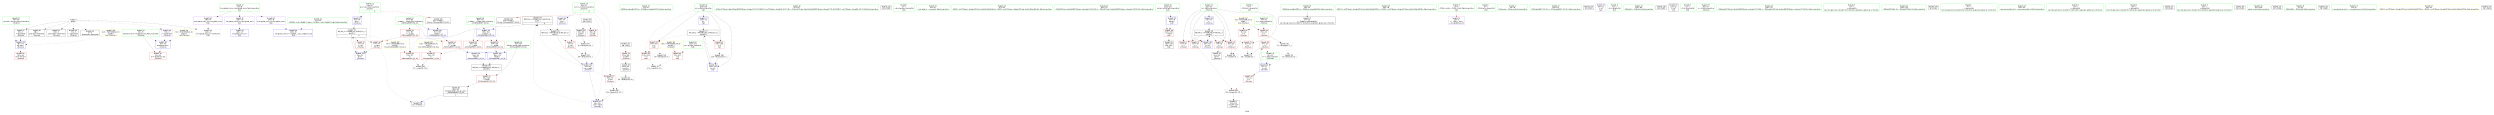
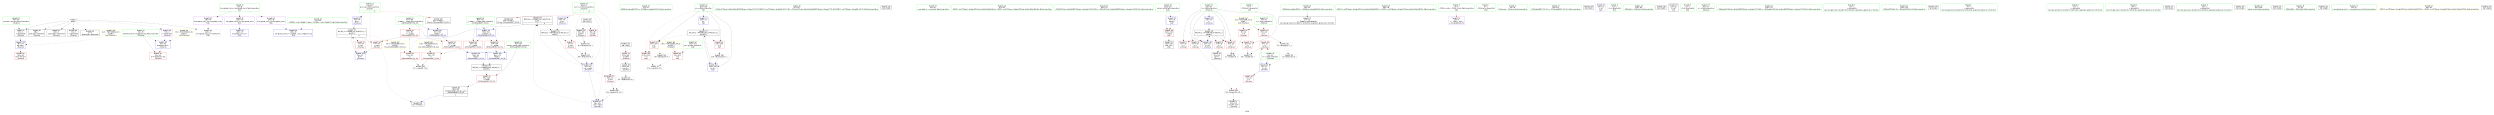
(904, 8) -> none
(2022, 8) -> none
(13, 33) -> (18, 26)
(1267, 50) -> (1269, 51)
